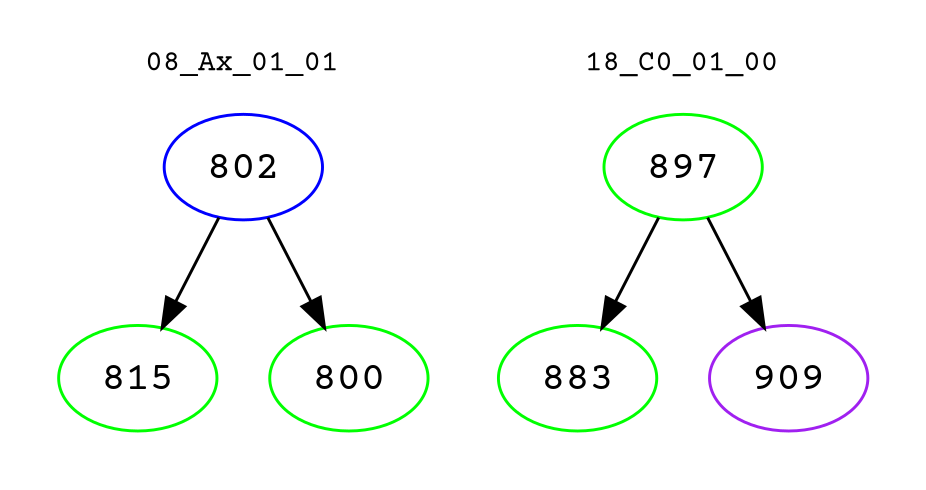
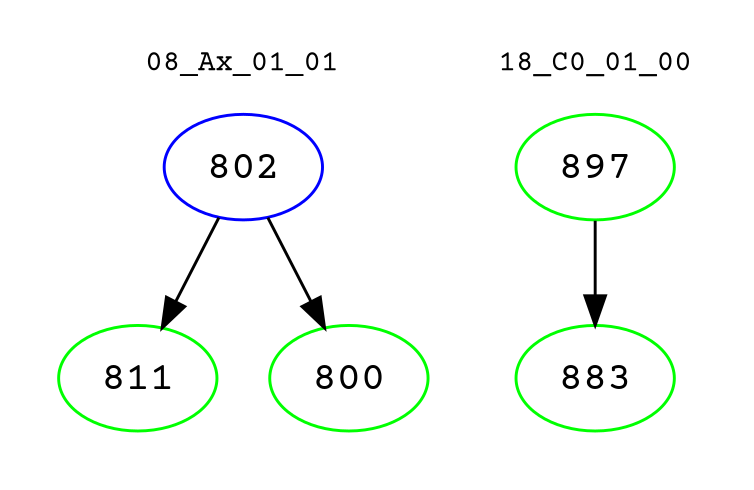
(138, 378) -> (138, 378)
(789, 378) -> none
